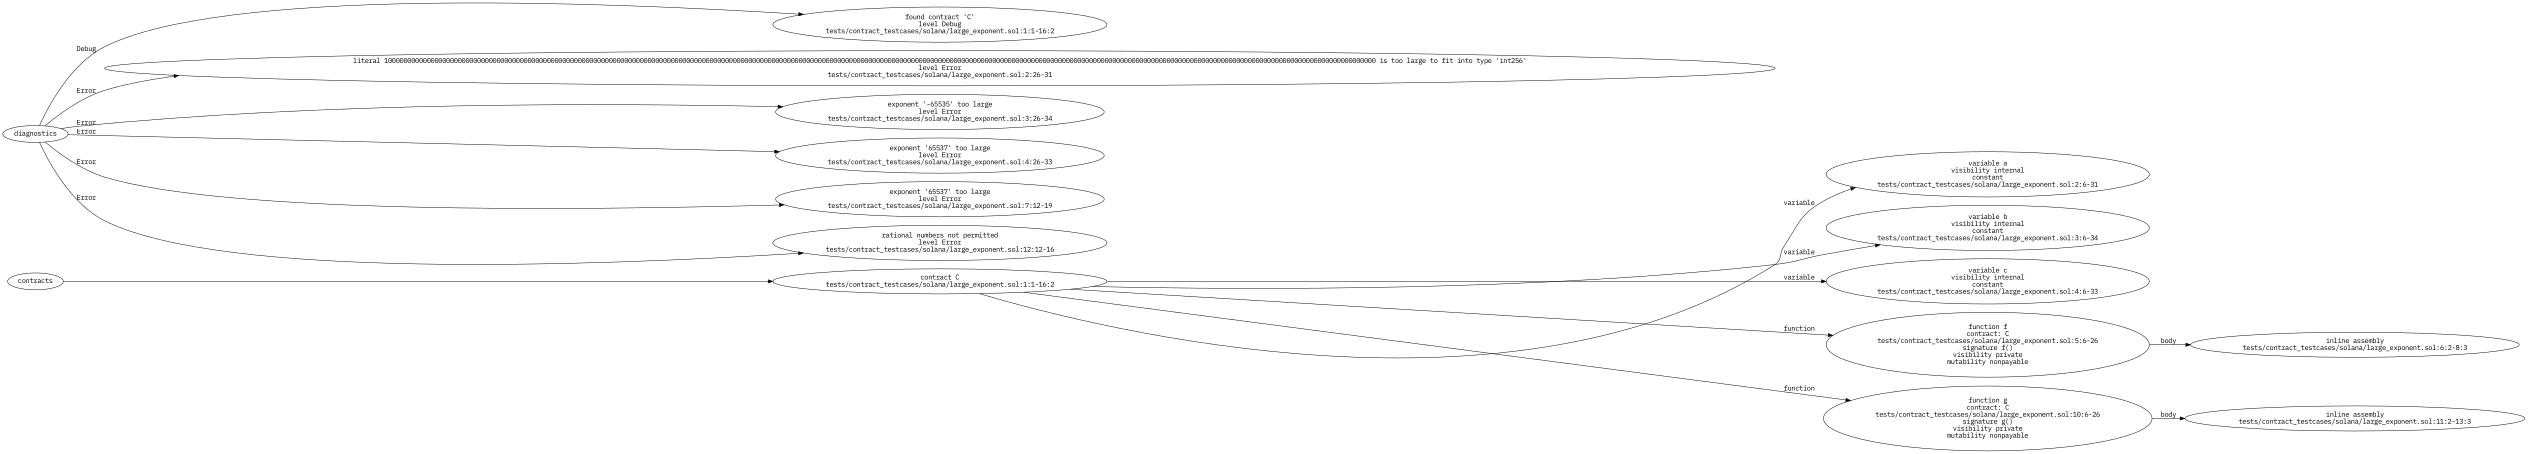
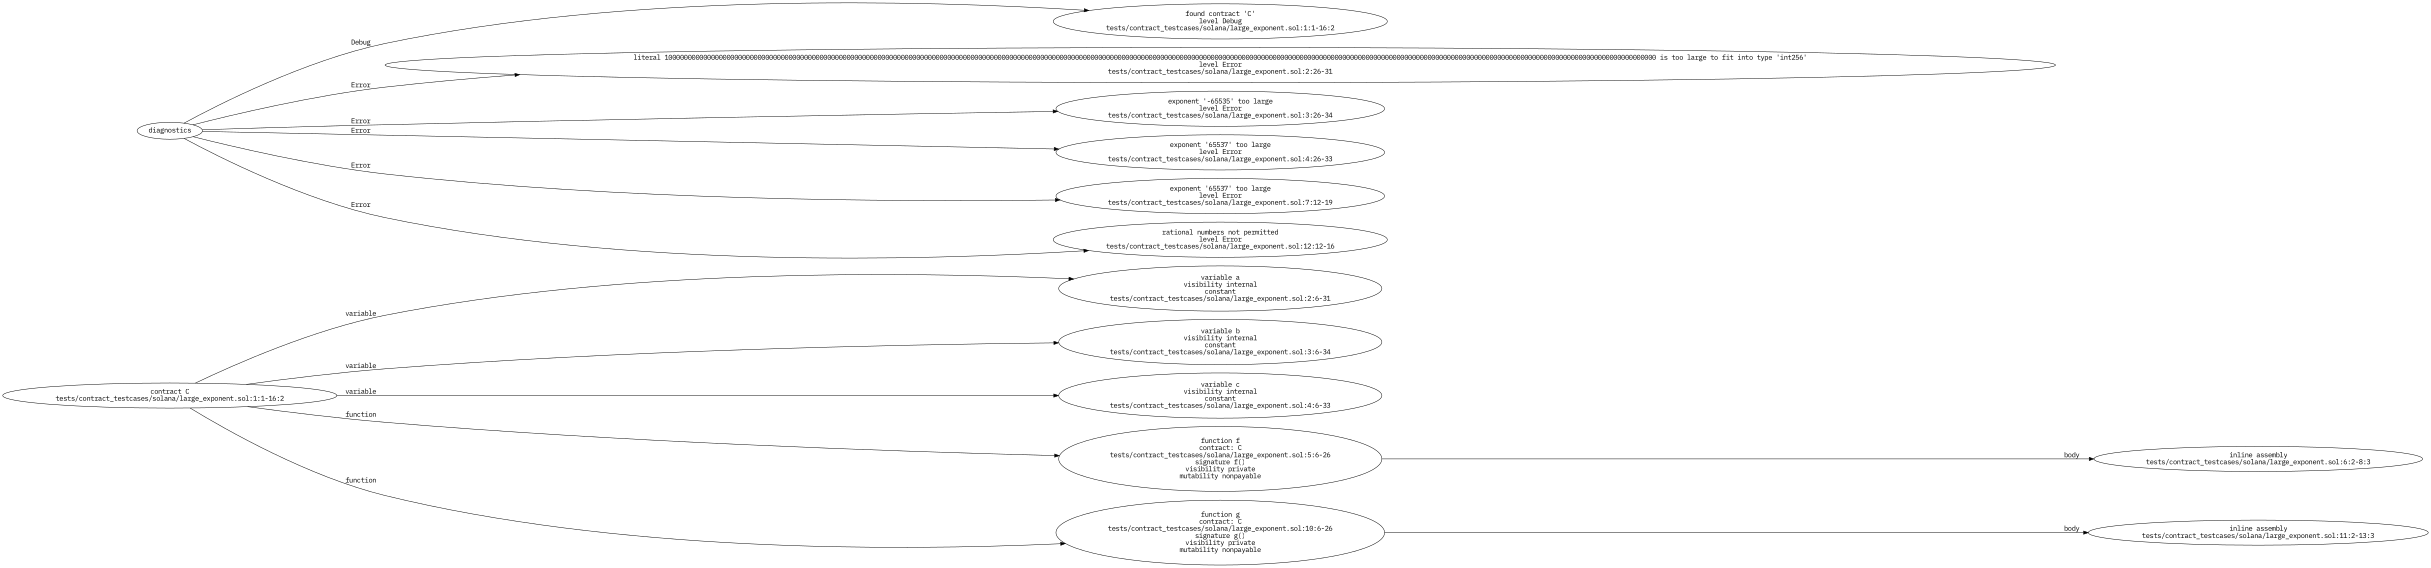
(35, 281) -> none
